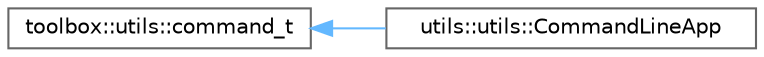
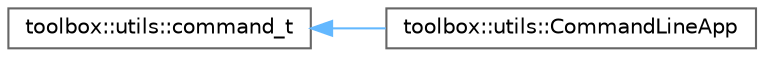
(571, 28) -> (571, 28)
